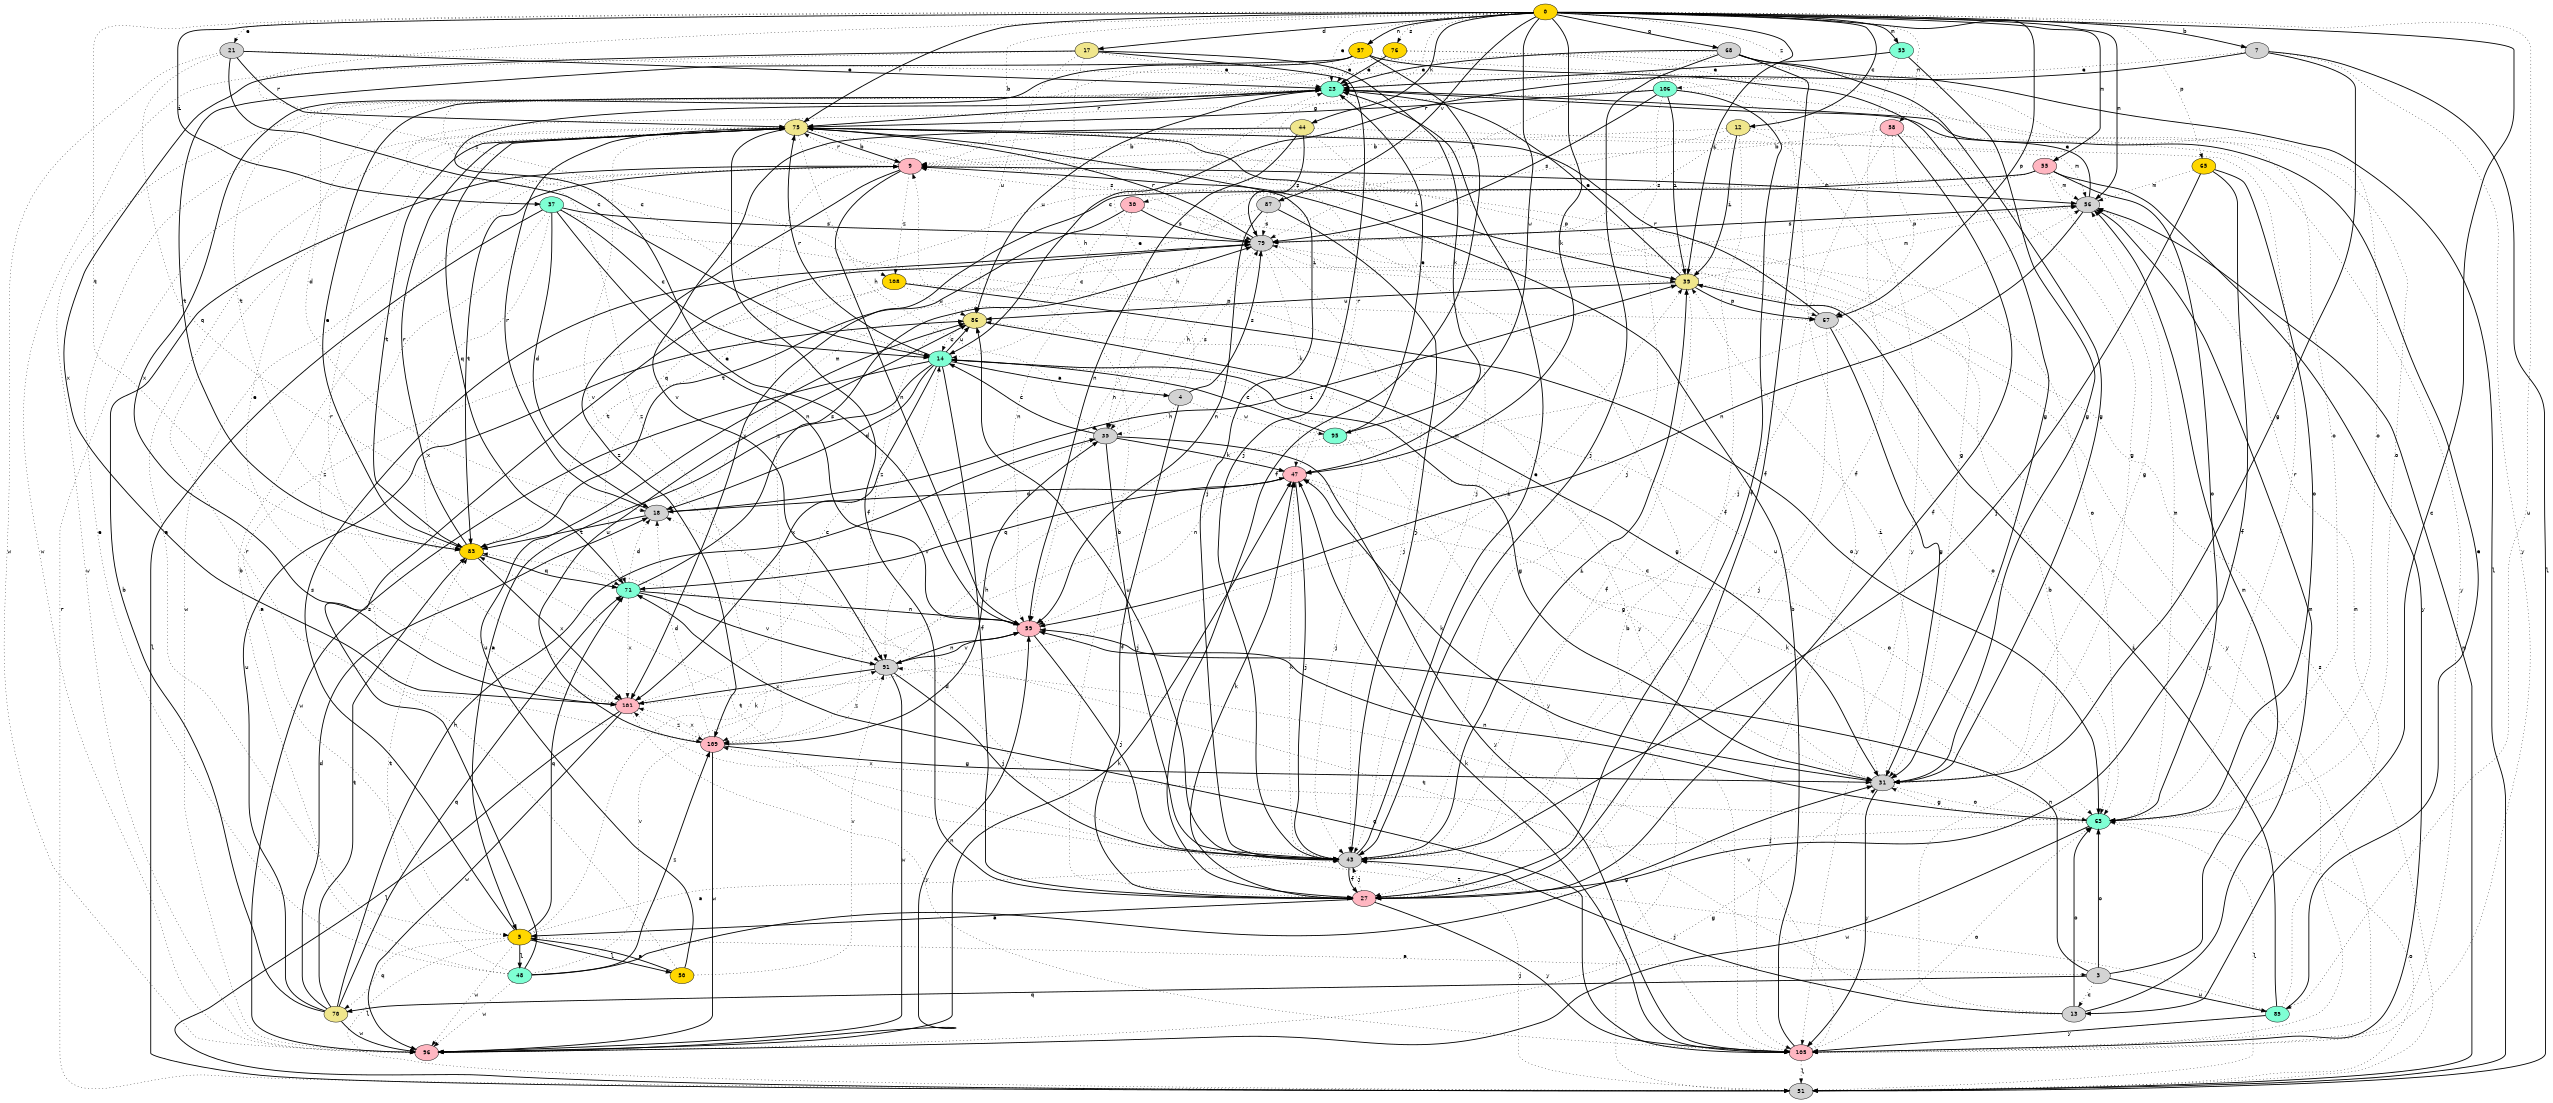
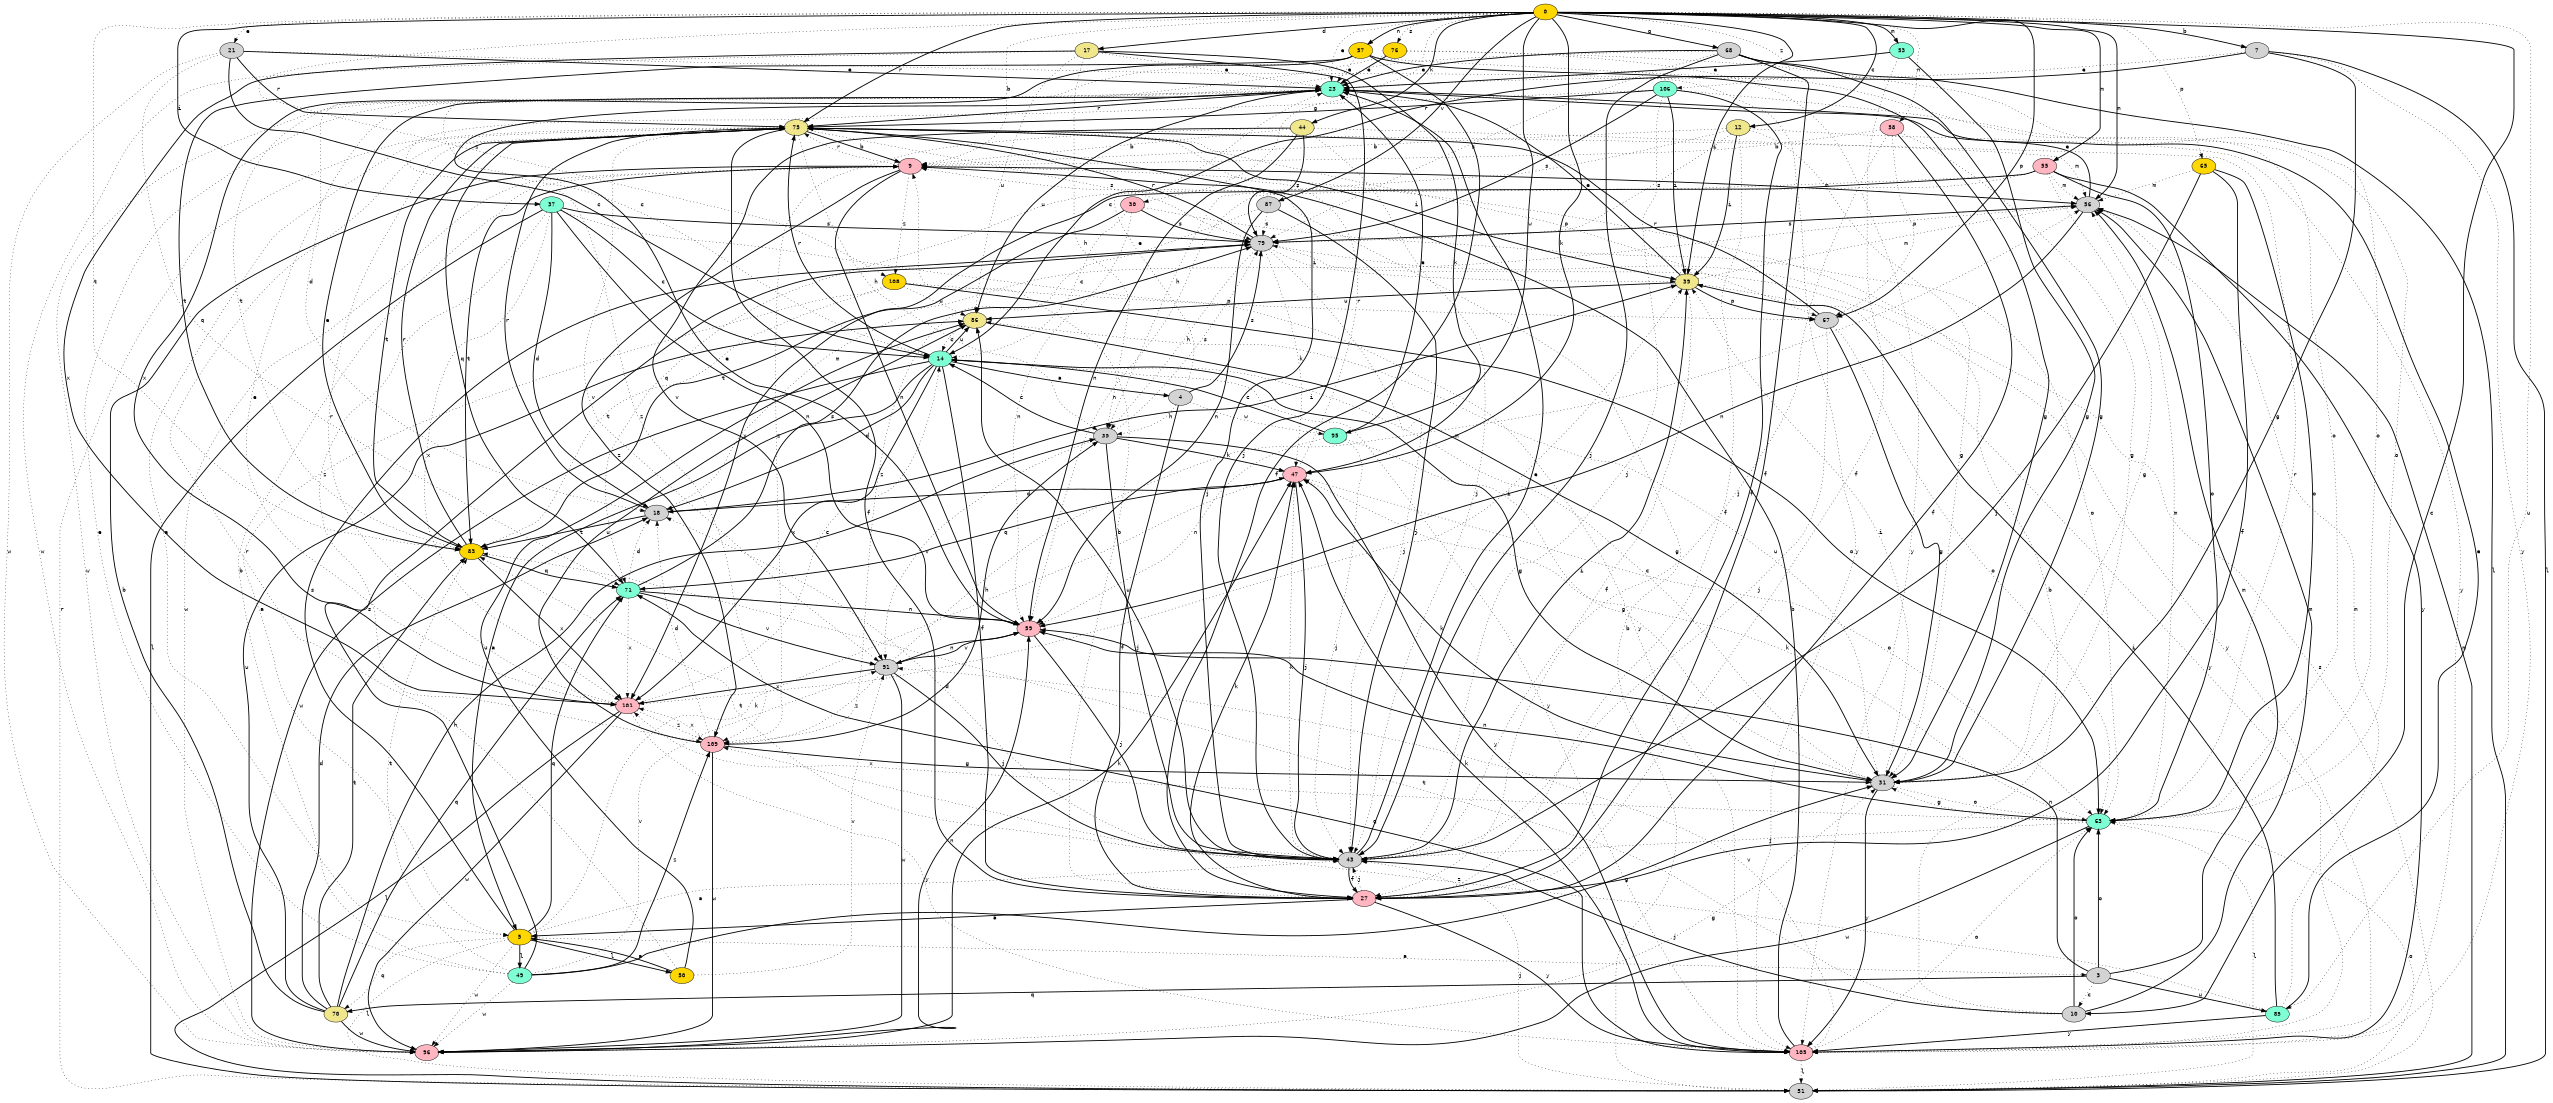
(520, 976) -> (520, 976)
(2074, 1014) -> (2074, 1014)
